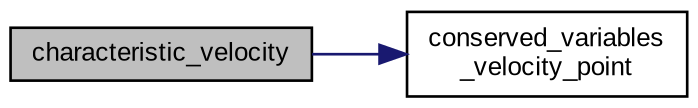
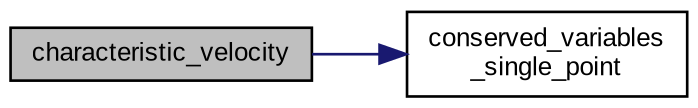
(547, 54) -> (547, 54)
